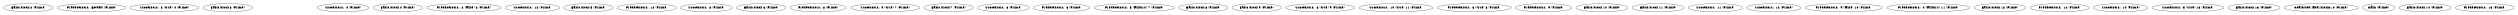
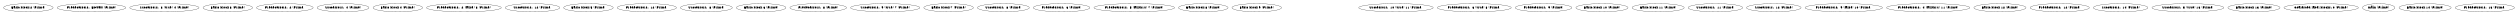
none -> (285, 8)
(1320, 8) -> none
